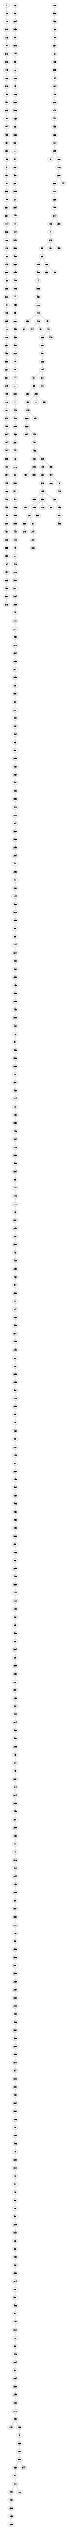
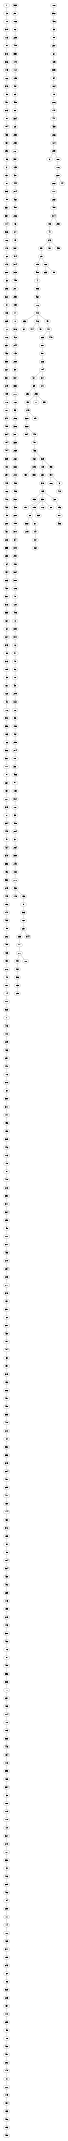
none -> (7, 613)
(15, 1528) -> none
